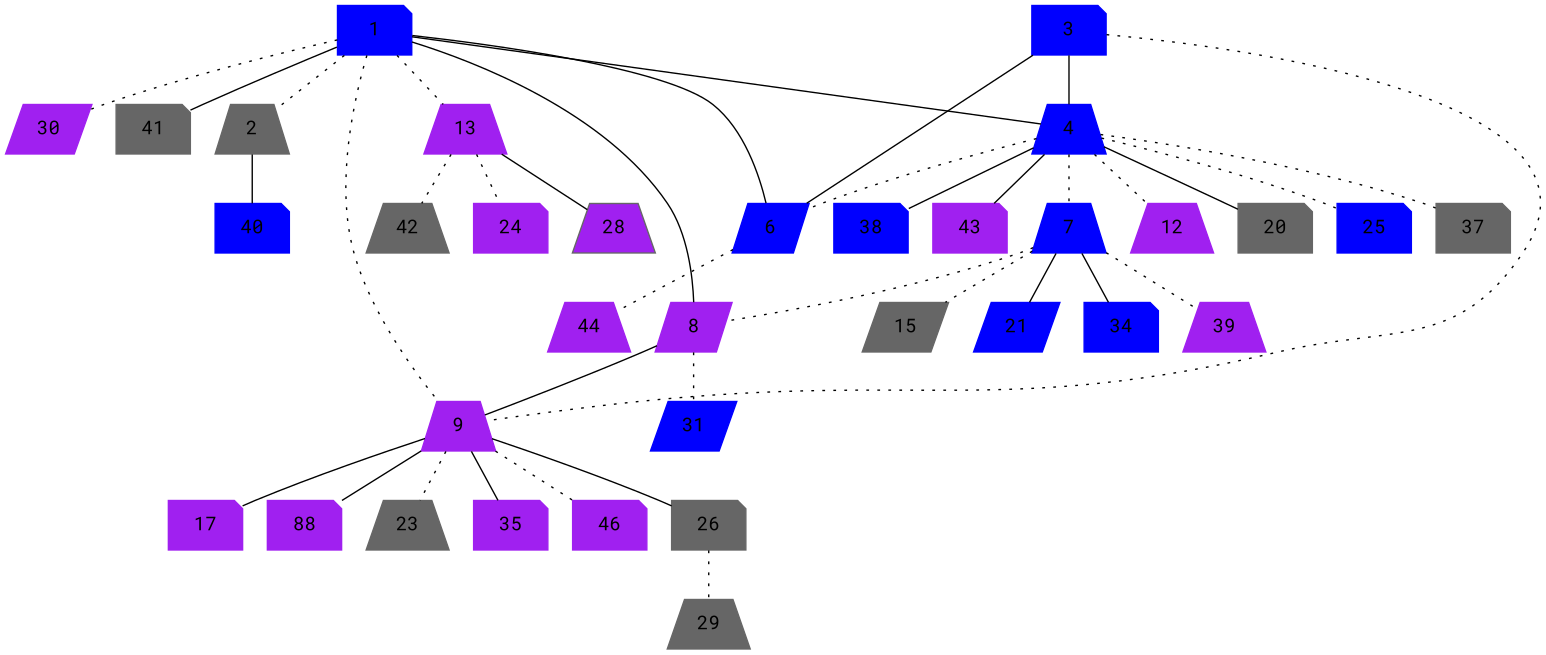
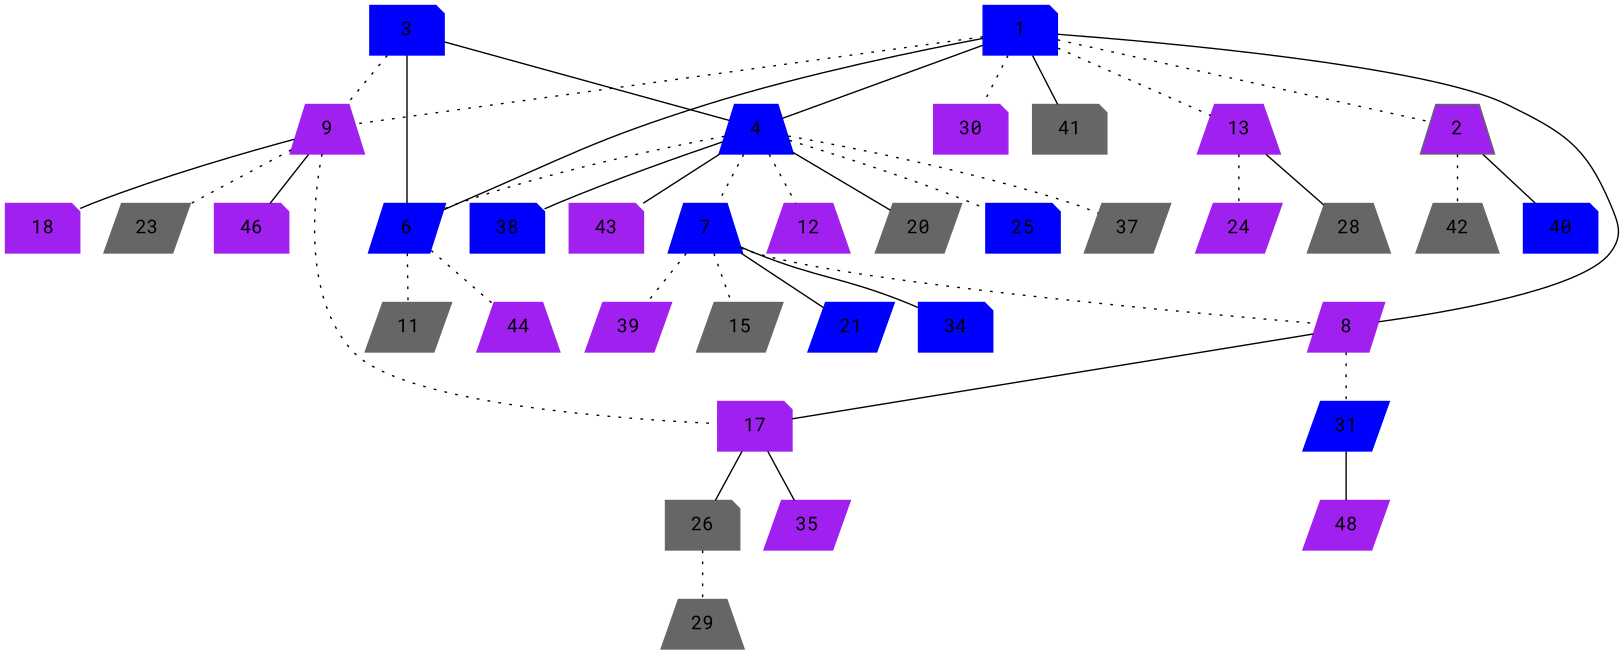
(49, 129) -> (971, 129)
(252, 129) -> (1458, 129)
(436, 179) -> (1458, 179)
(511, 228) -> (1239, 228)
(614, 228) -> (1349, 228)
(1275, 228) -> (918, 228)
(1473, 228) -> (1128, 228)
none -> (408, 327)
(1224, 327) -> (628, 327)
(571, 381) -> (1053, 376)
(333, 470) -> (429, 387)
(582, 471) -> (729, 476)
(485, 476) -> (781, 476)
(534, 476) -> (289, 179)
(304, 525) -> (43, 228)
(408, 525) -> (147, 228)
(511, 525) -> (807, 525)
none -> (1346, 525)
